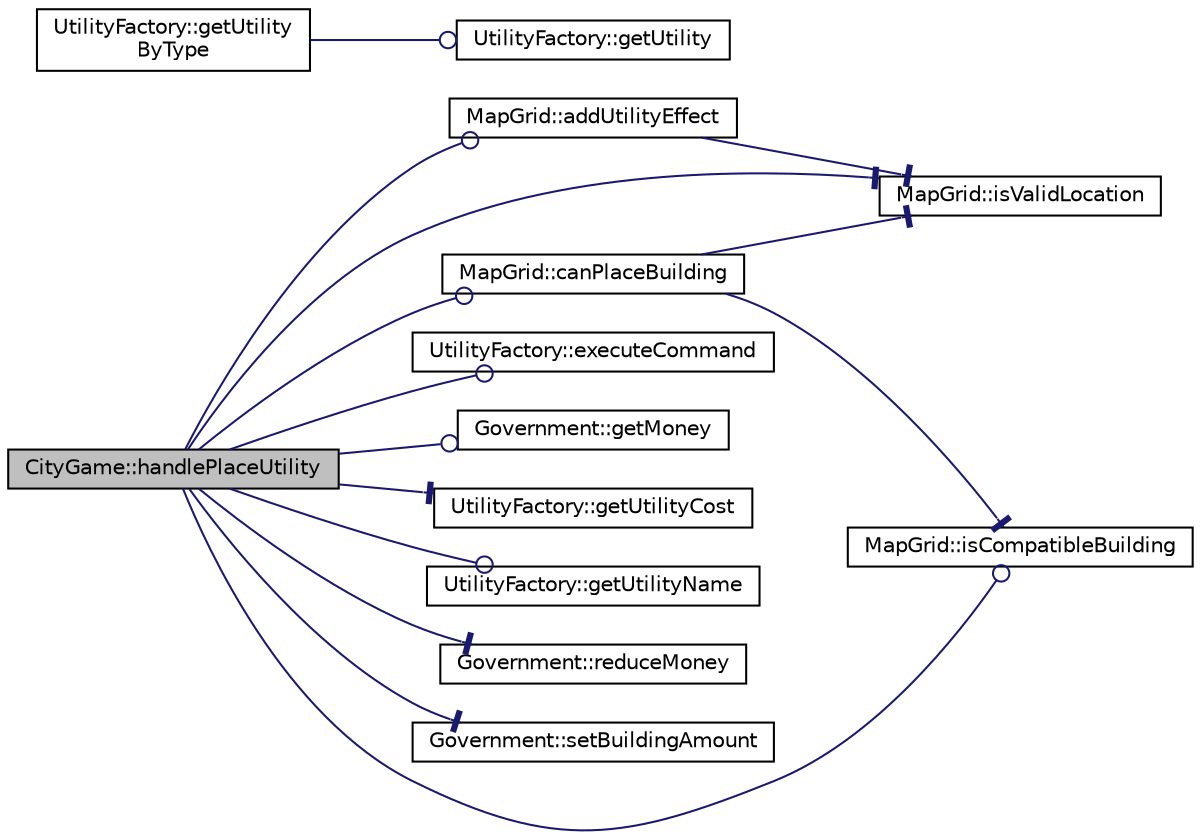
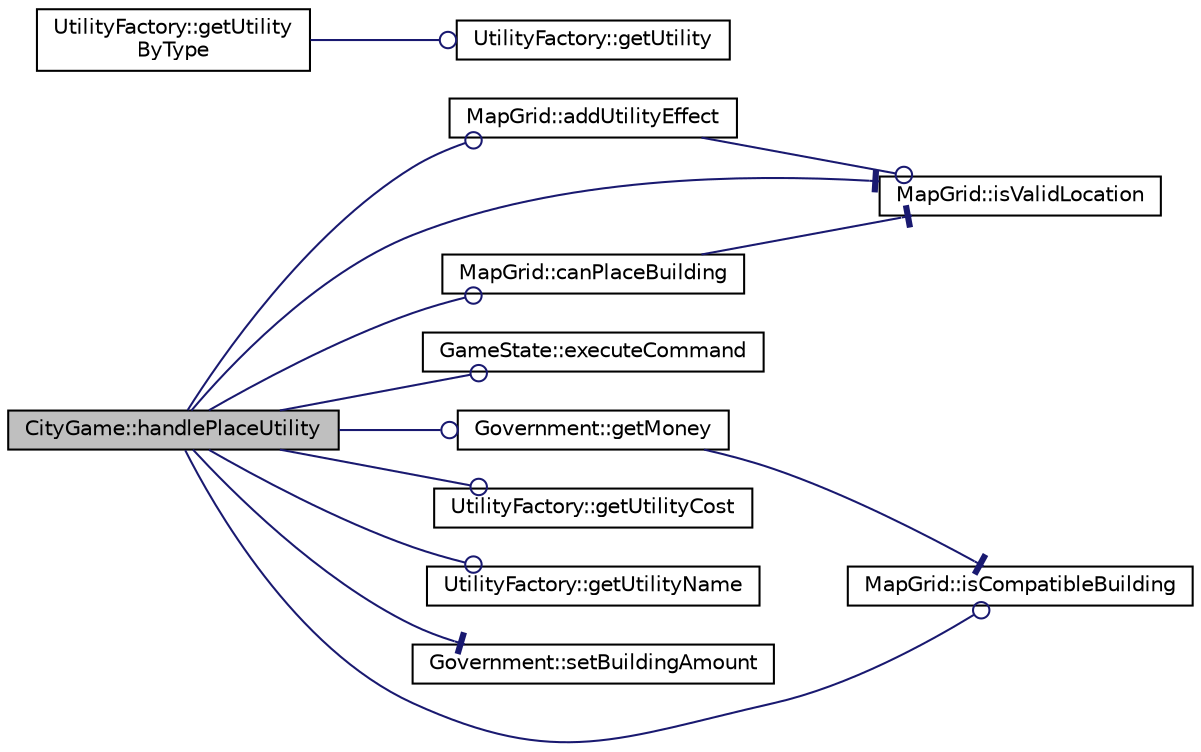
(801, 156) -> (799, 156)
(593, 352) -> (593, 352)
(877, 387) -> (843, 496)
(381, 488) -> (375, 467)
(593, 664) -> none
